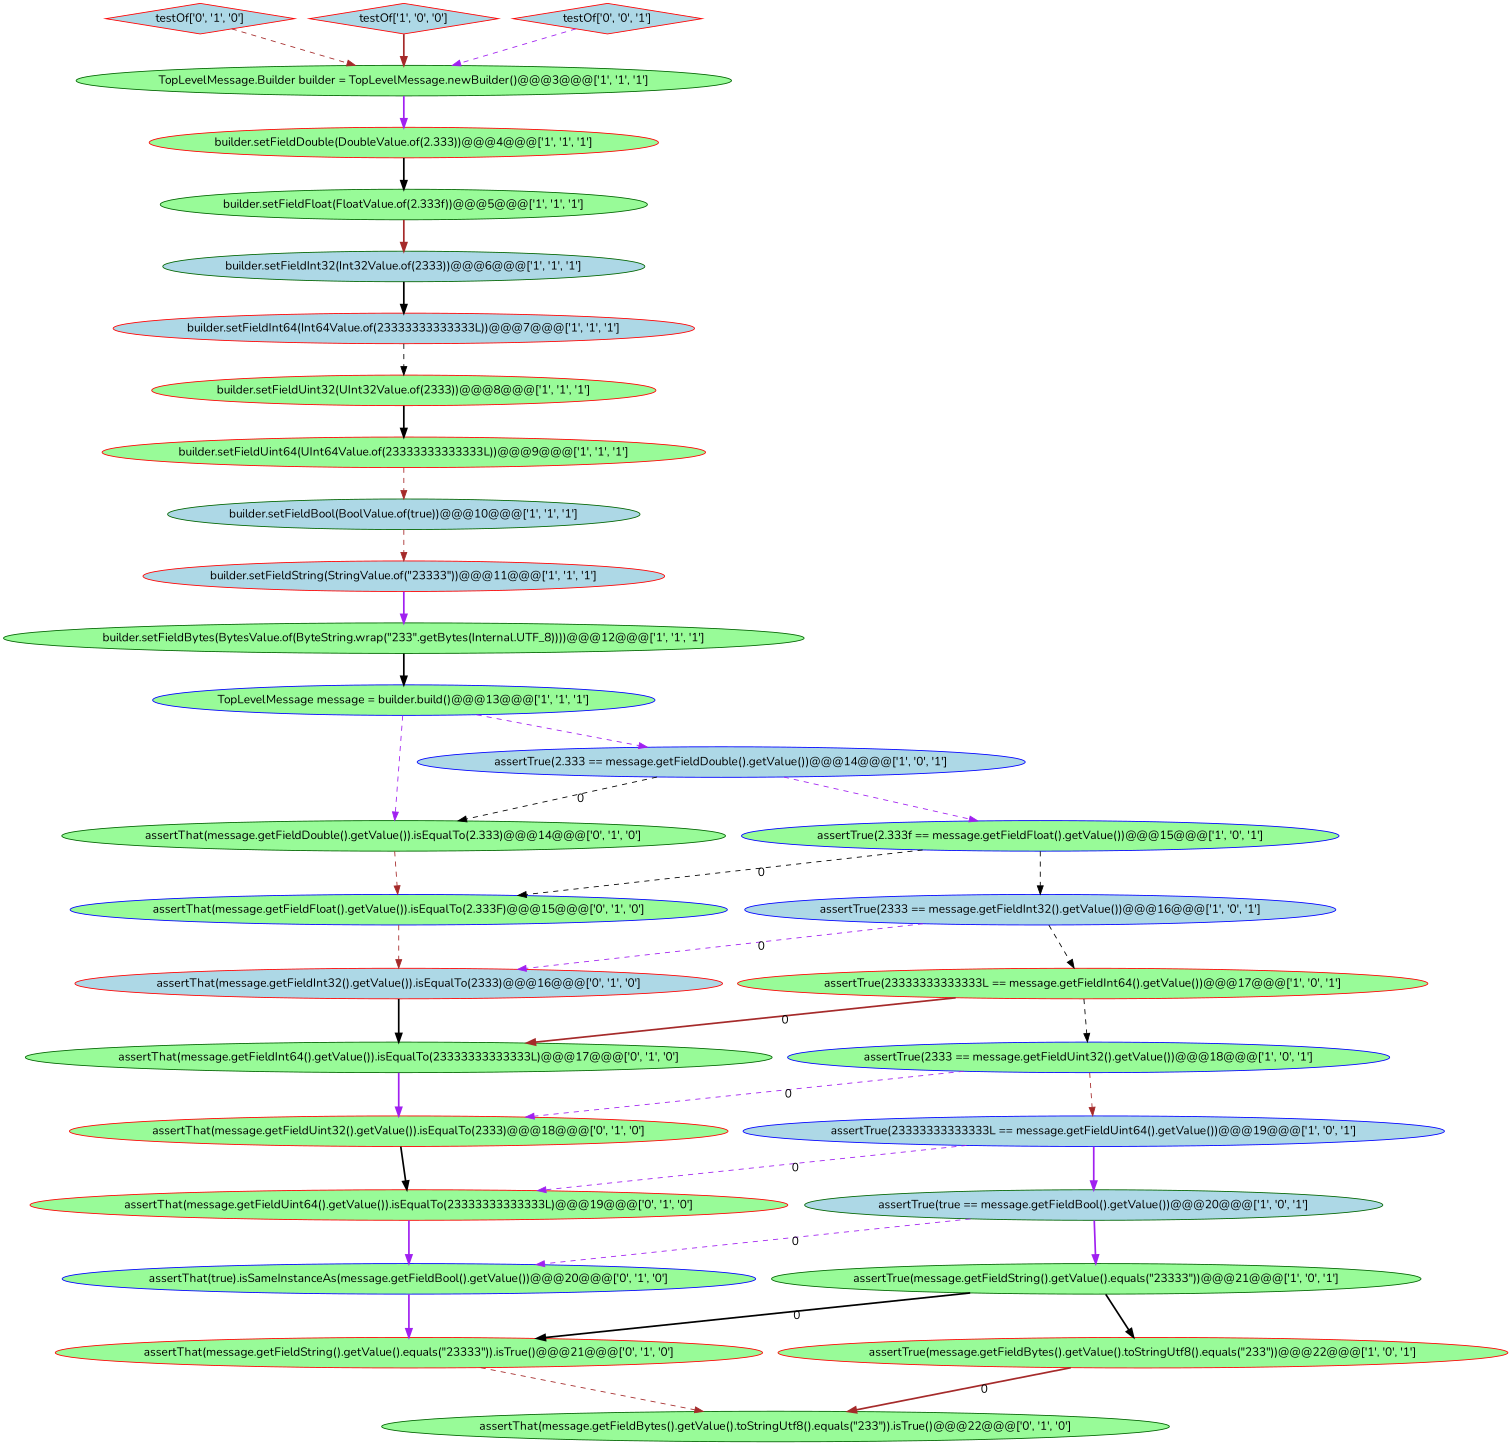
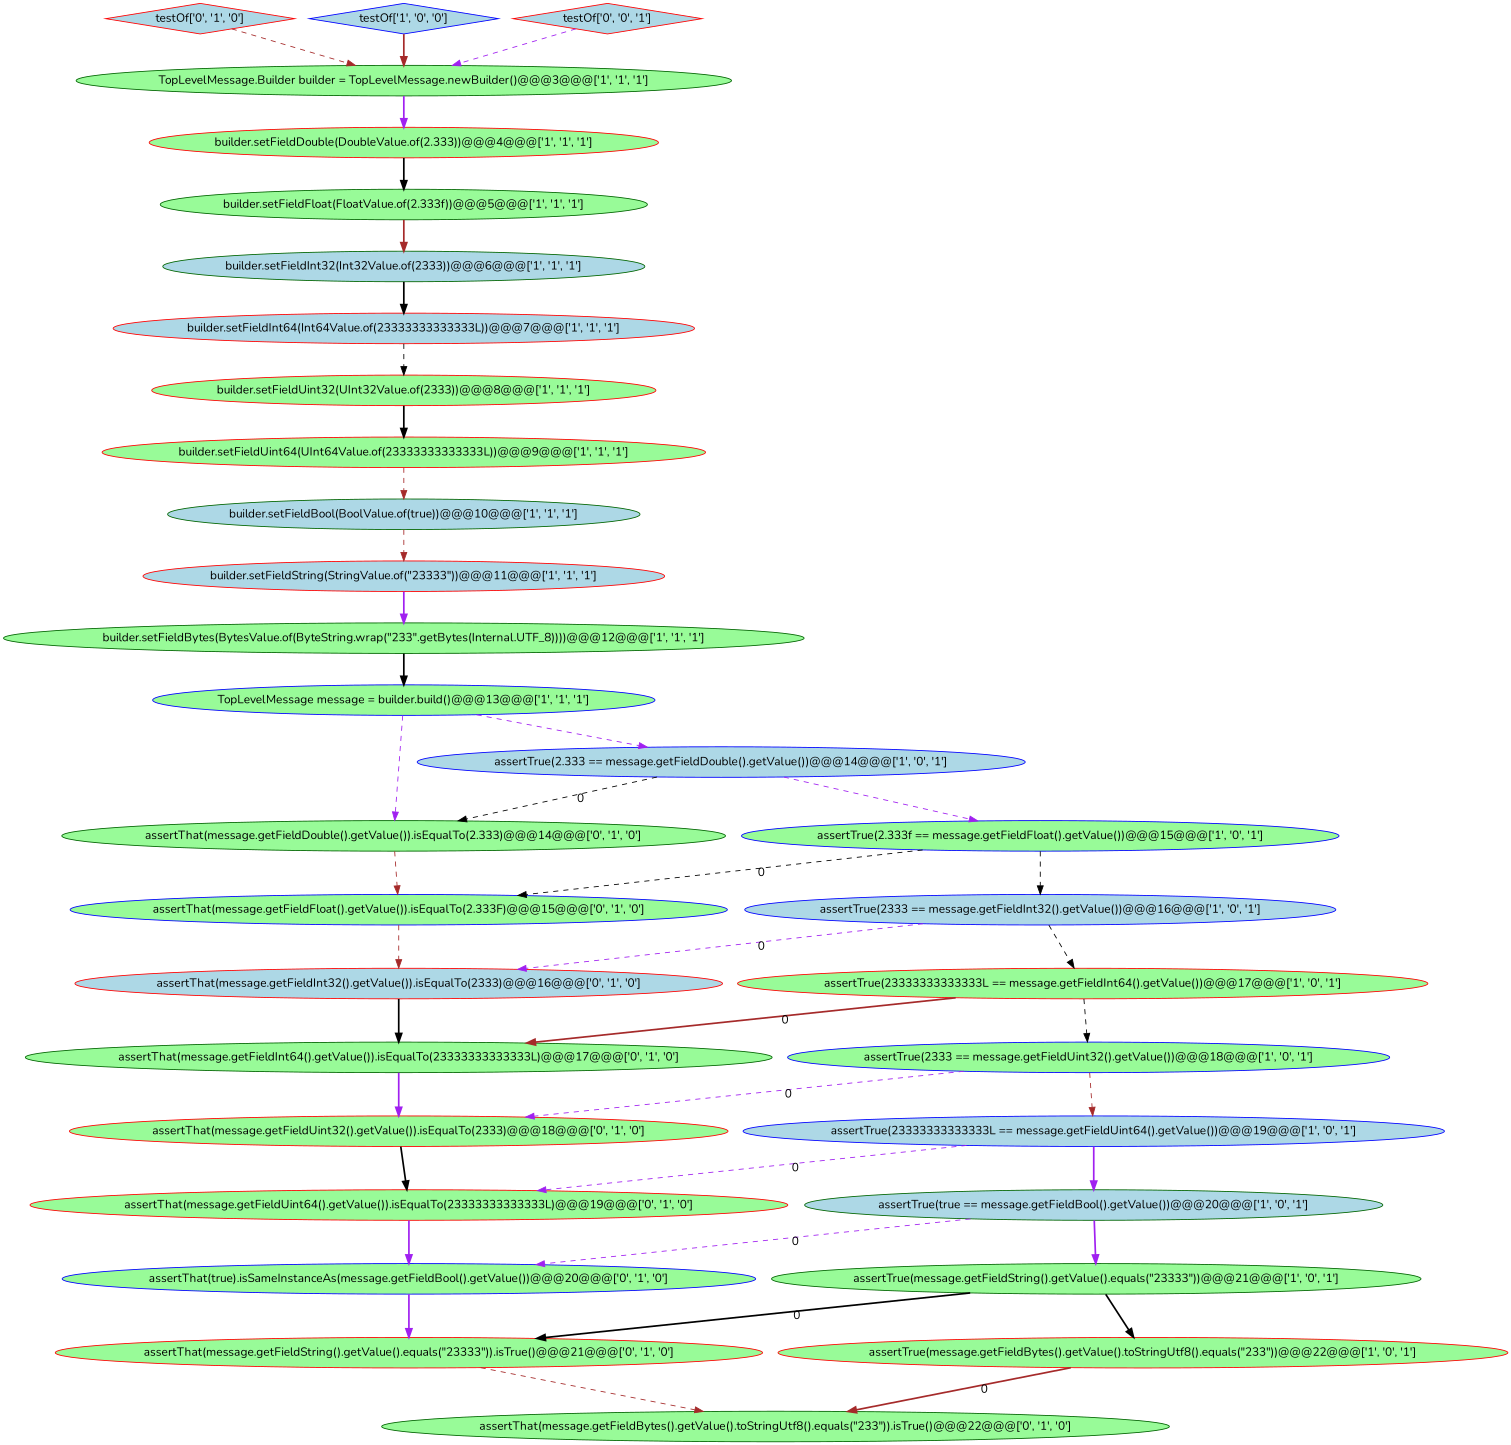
(404, 19) -> (404, 19)
